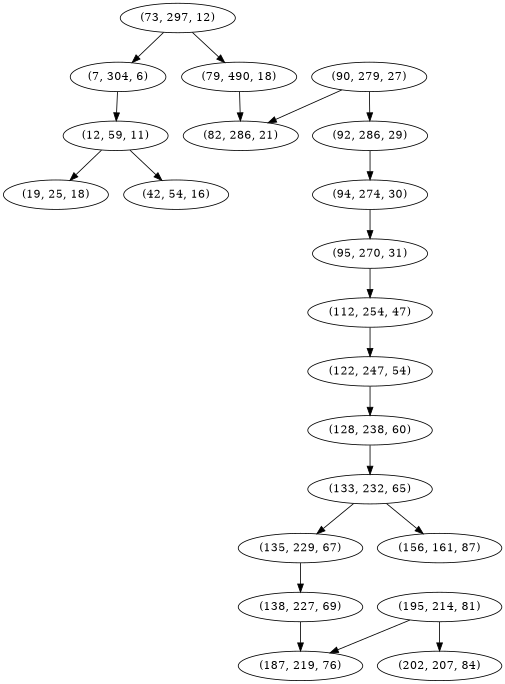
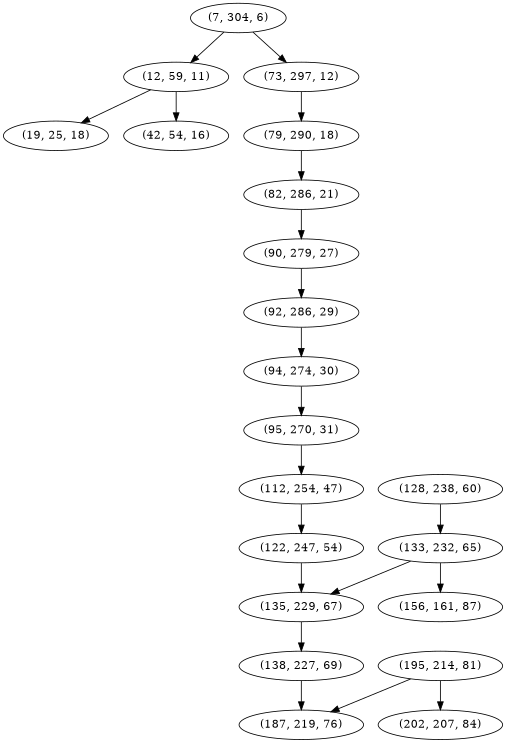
(151, 45) -> (267, 44)
(239, 77) -> (301, 136)
(309, 105) -> (301, 220)
(370, 397) -> (301, 574)
